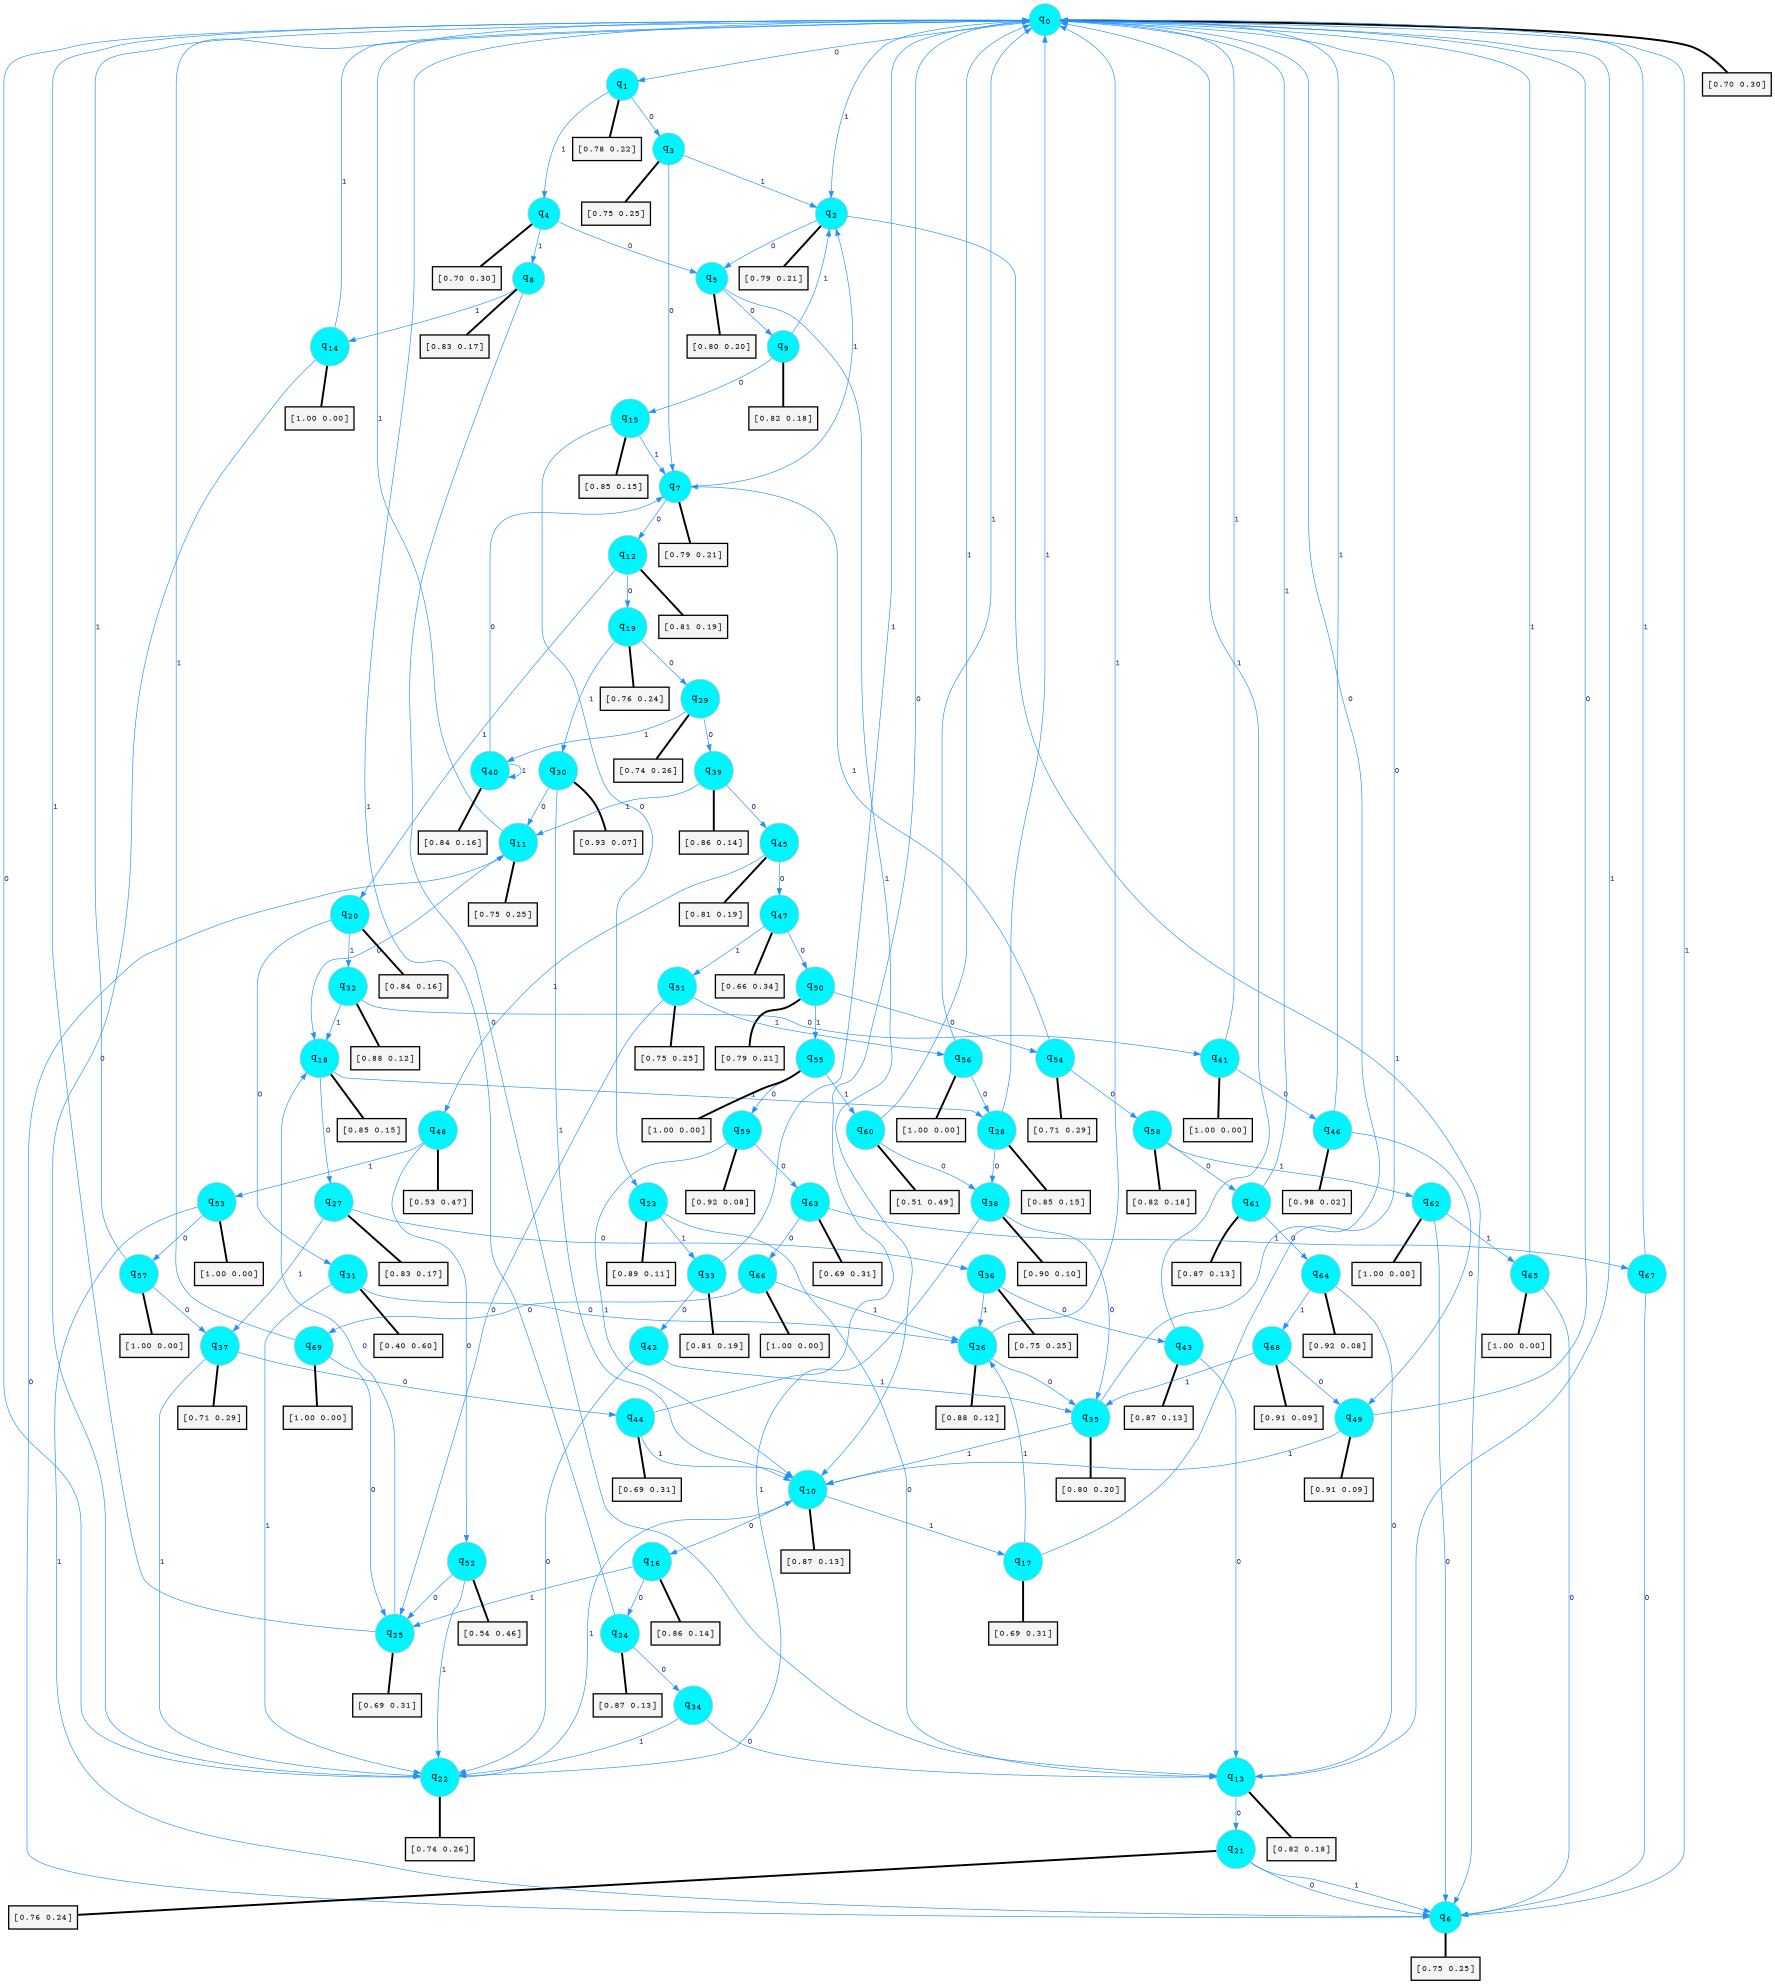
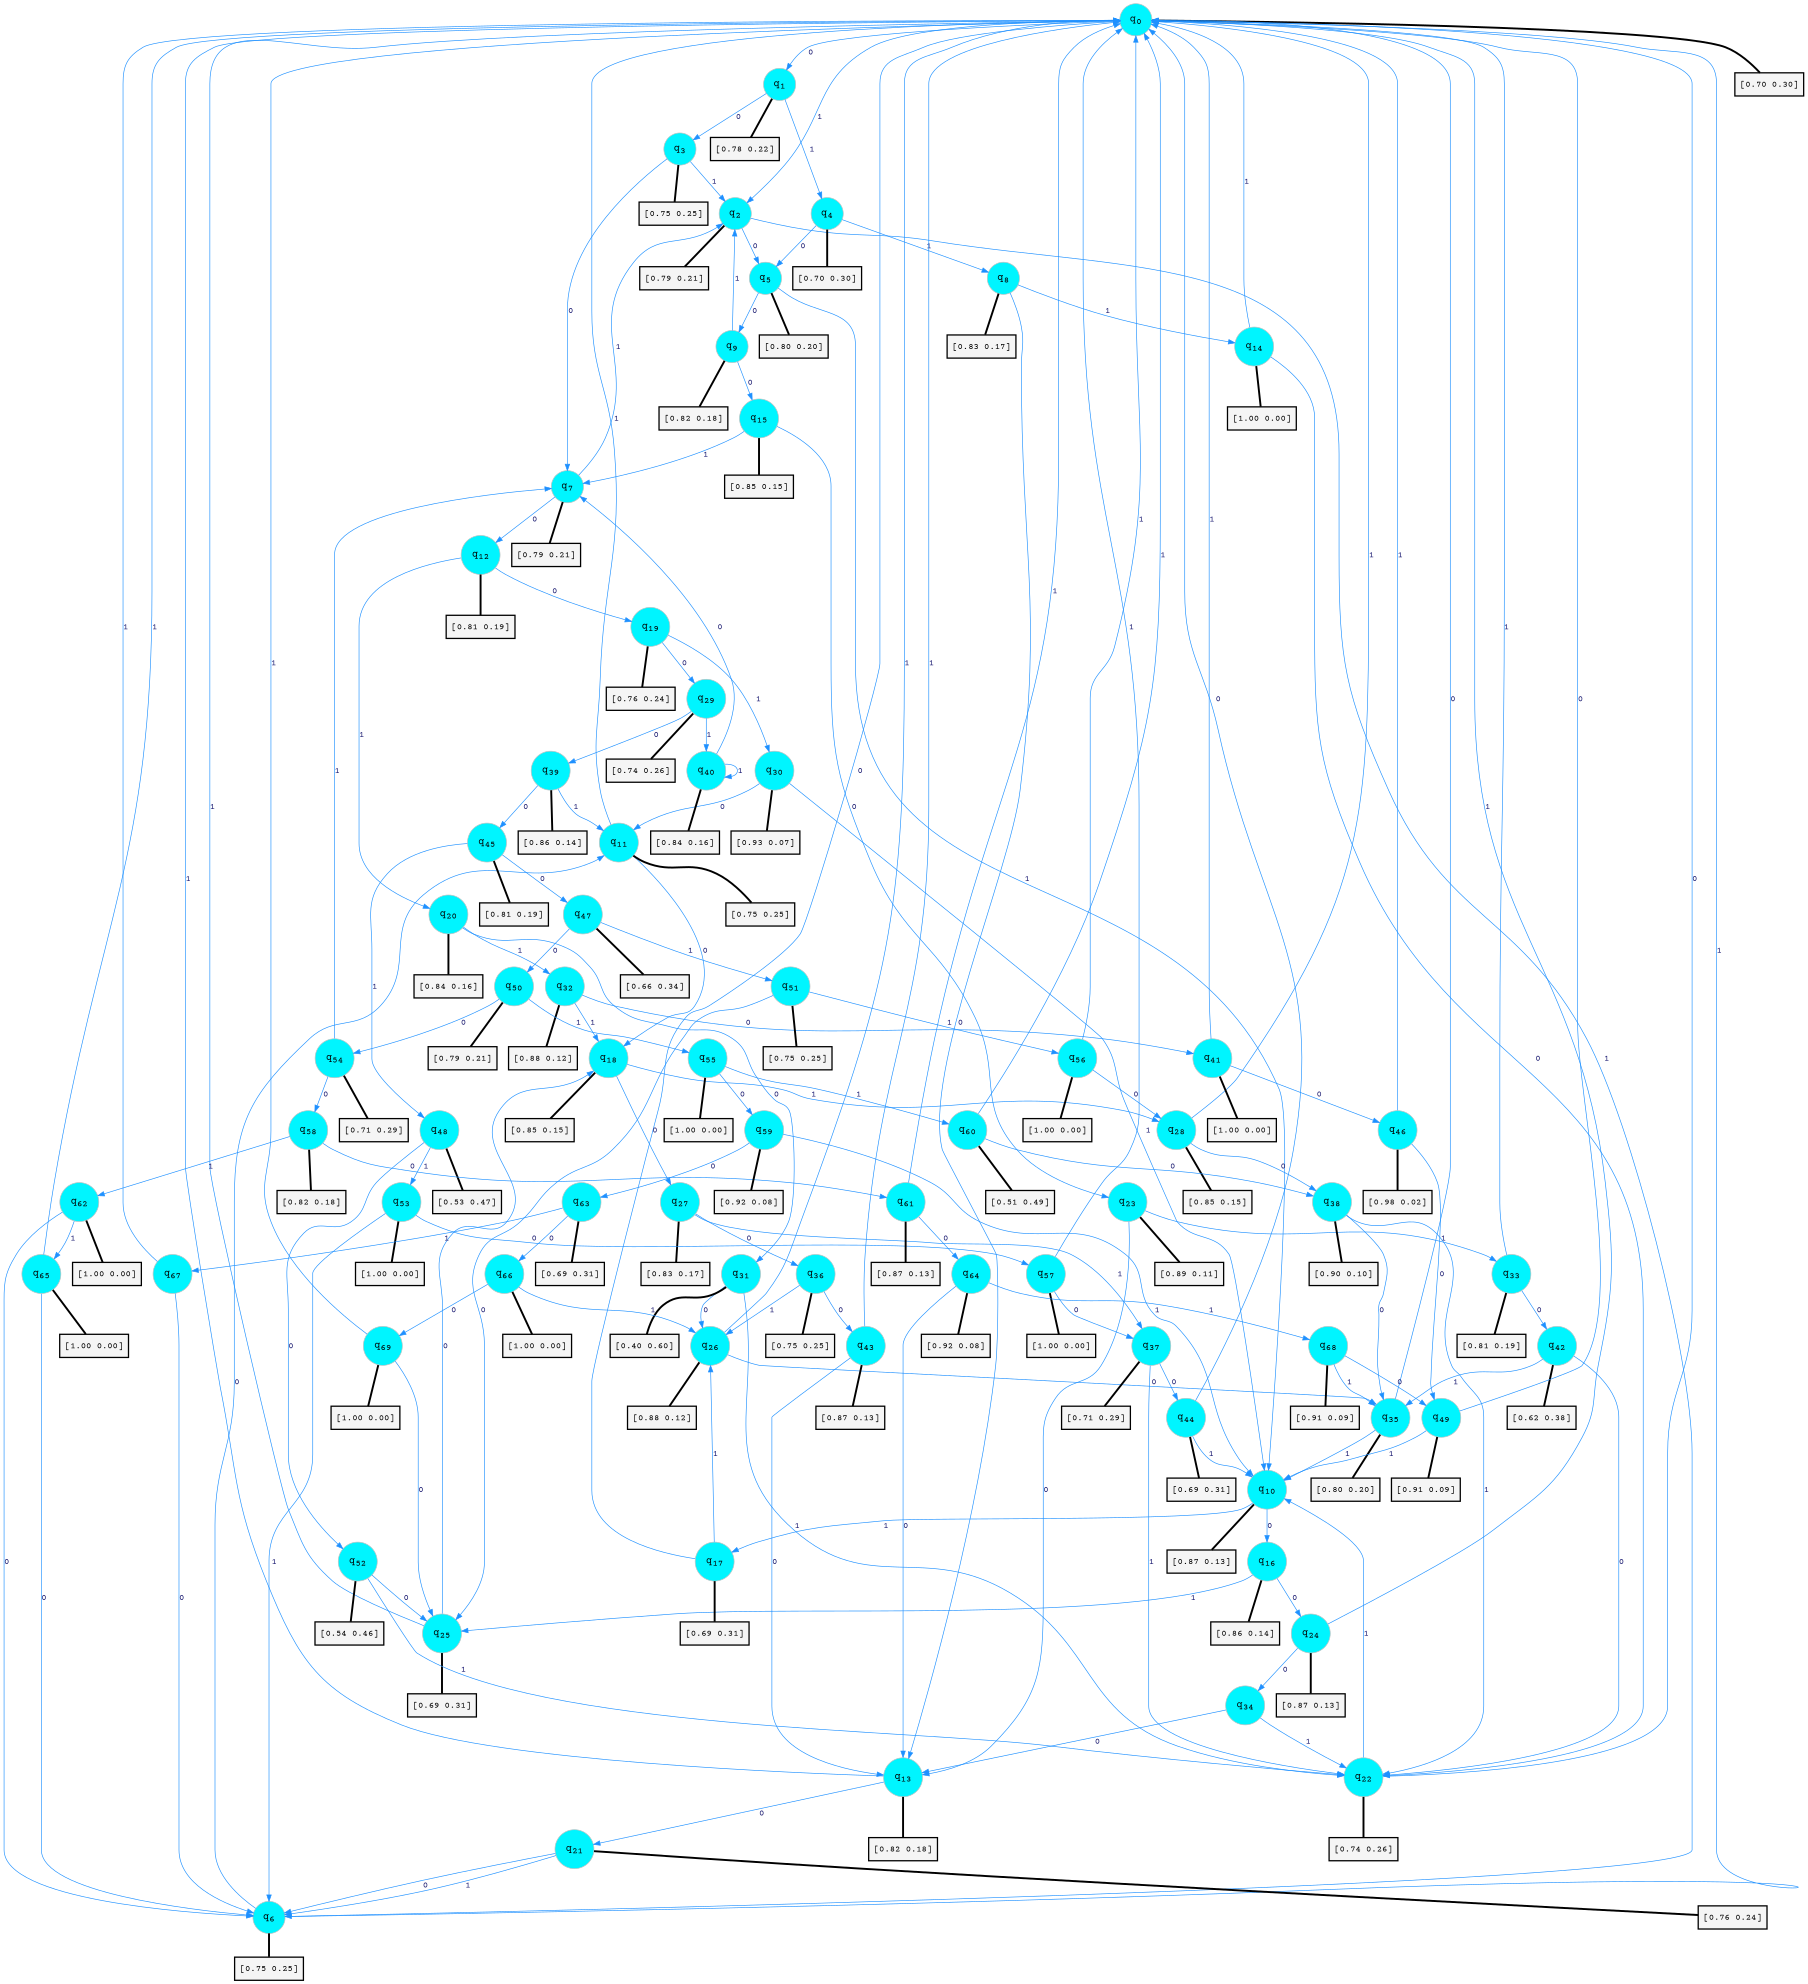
none -> (1542, 1418)
